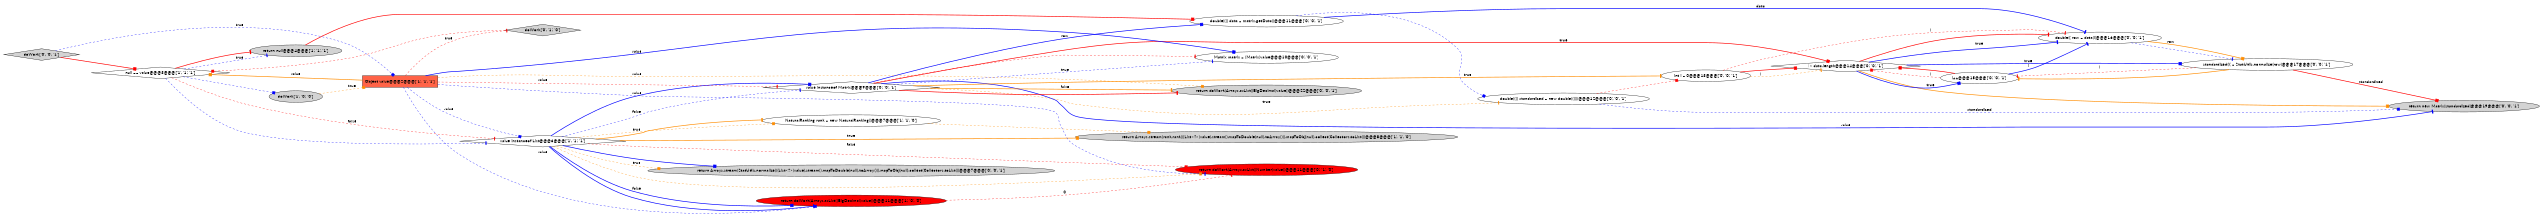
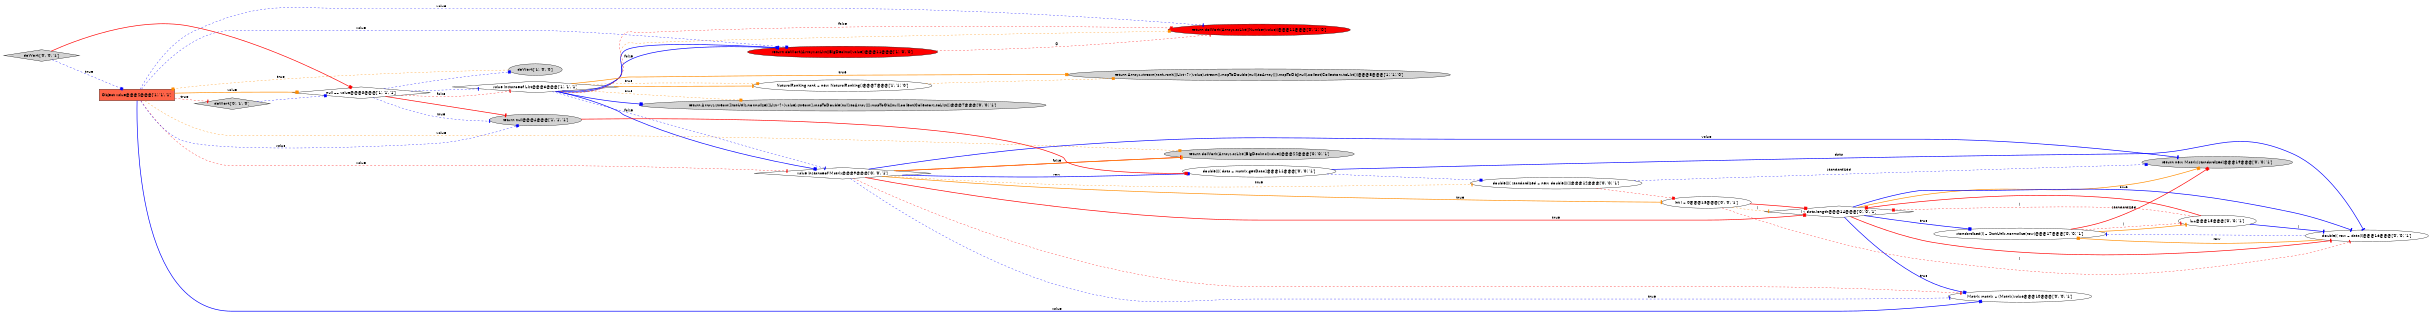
(361, 56) -> (290, 99)
(1929, 88) -> (1898, 263)
(459, 119) -> (321, 148)
